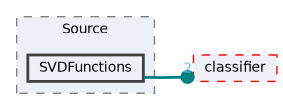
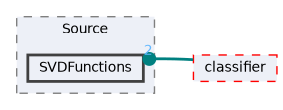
(164, 78) -> (174, 59)
